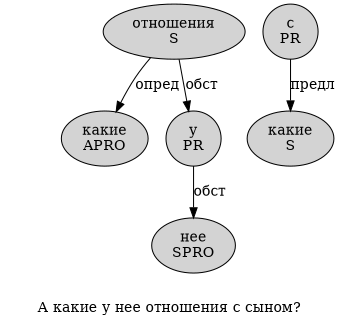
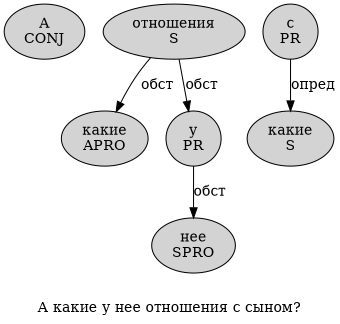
none -> (45, 32)
(157, 85) -> (157, 85)
(313, 85) -> (313, 85)
